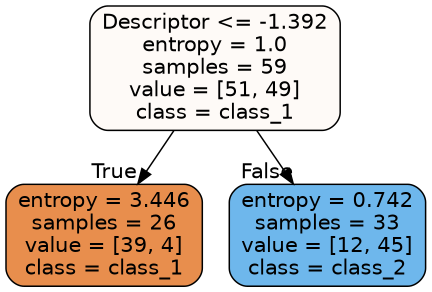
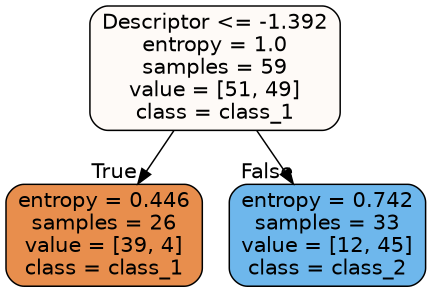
(104, 235) -> (104, 235)
